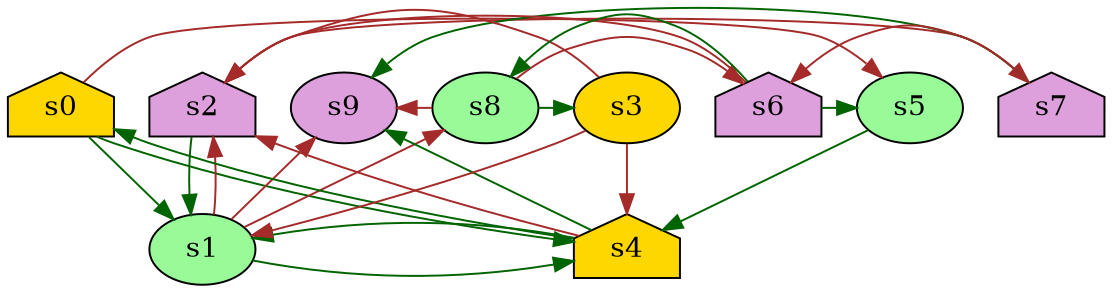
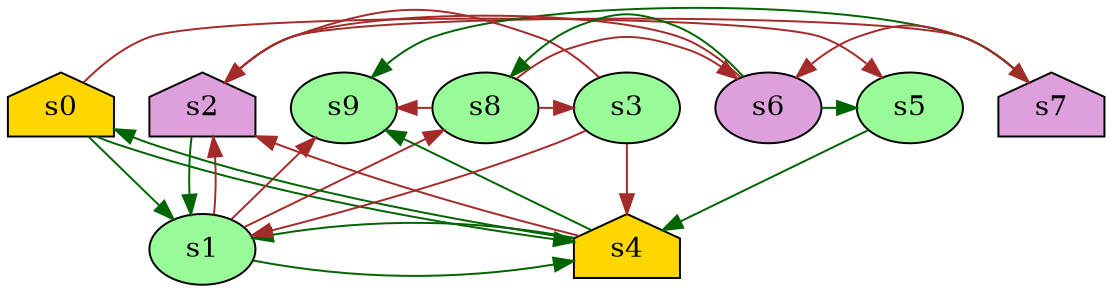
(344, 108) -> (344, 108)
(546, 108) -> (546, 108)
(627, 108) -> (627, 108)
(768, 108) -> (768, 108)
